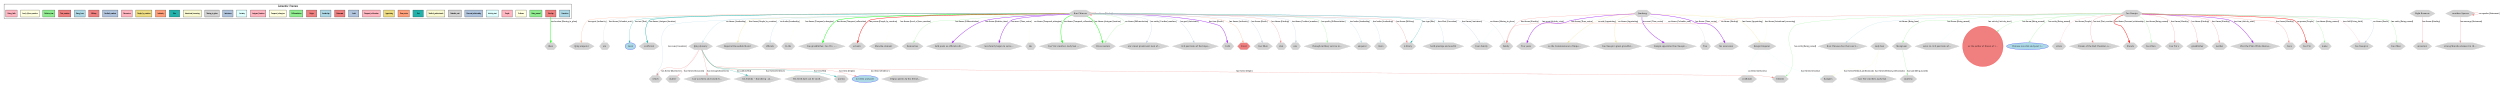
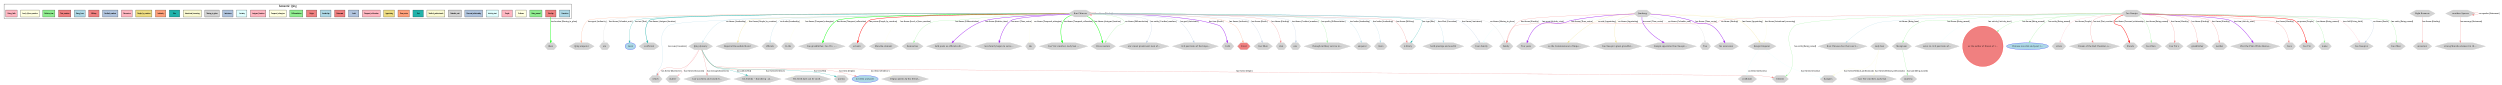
(288, 6) -> (288, 6)
